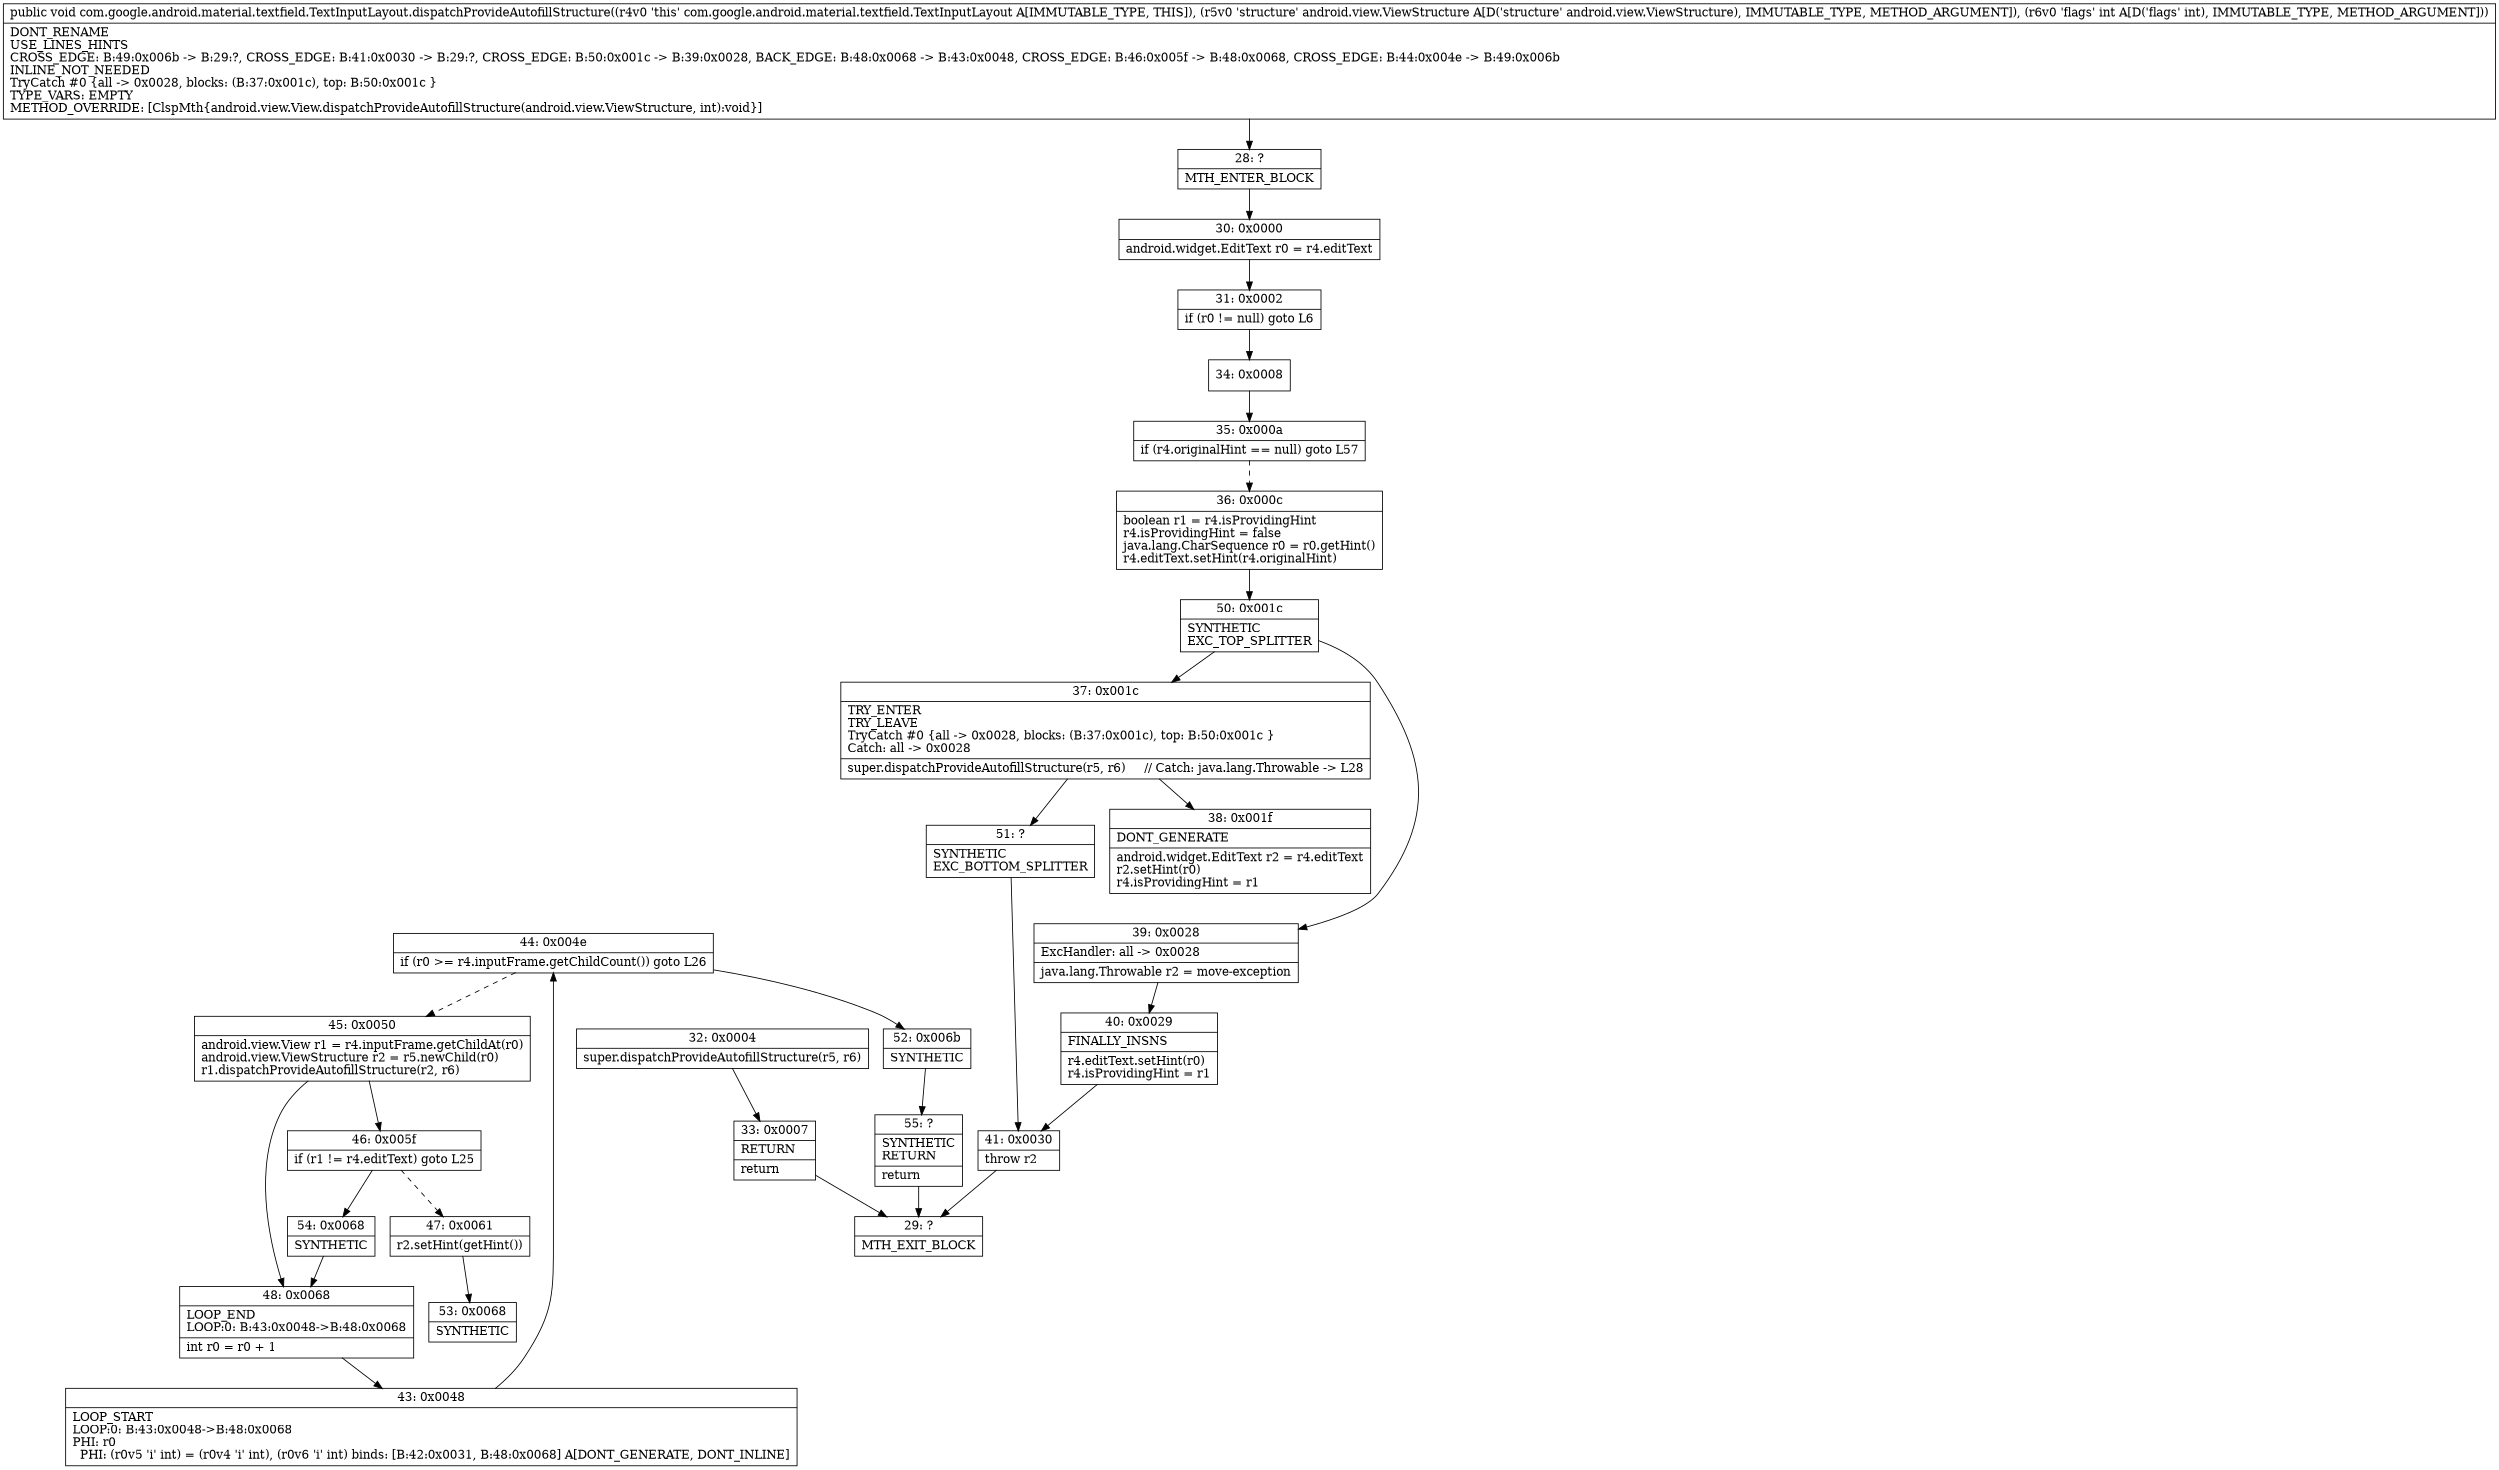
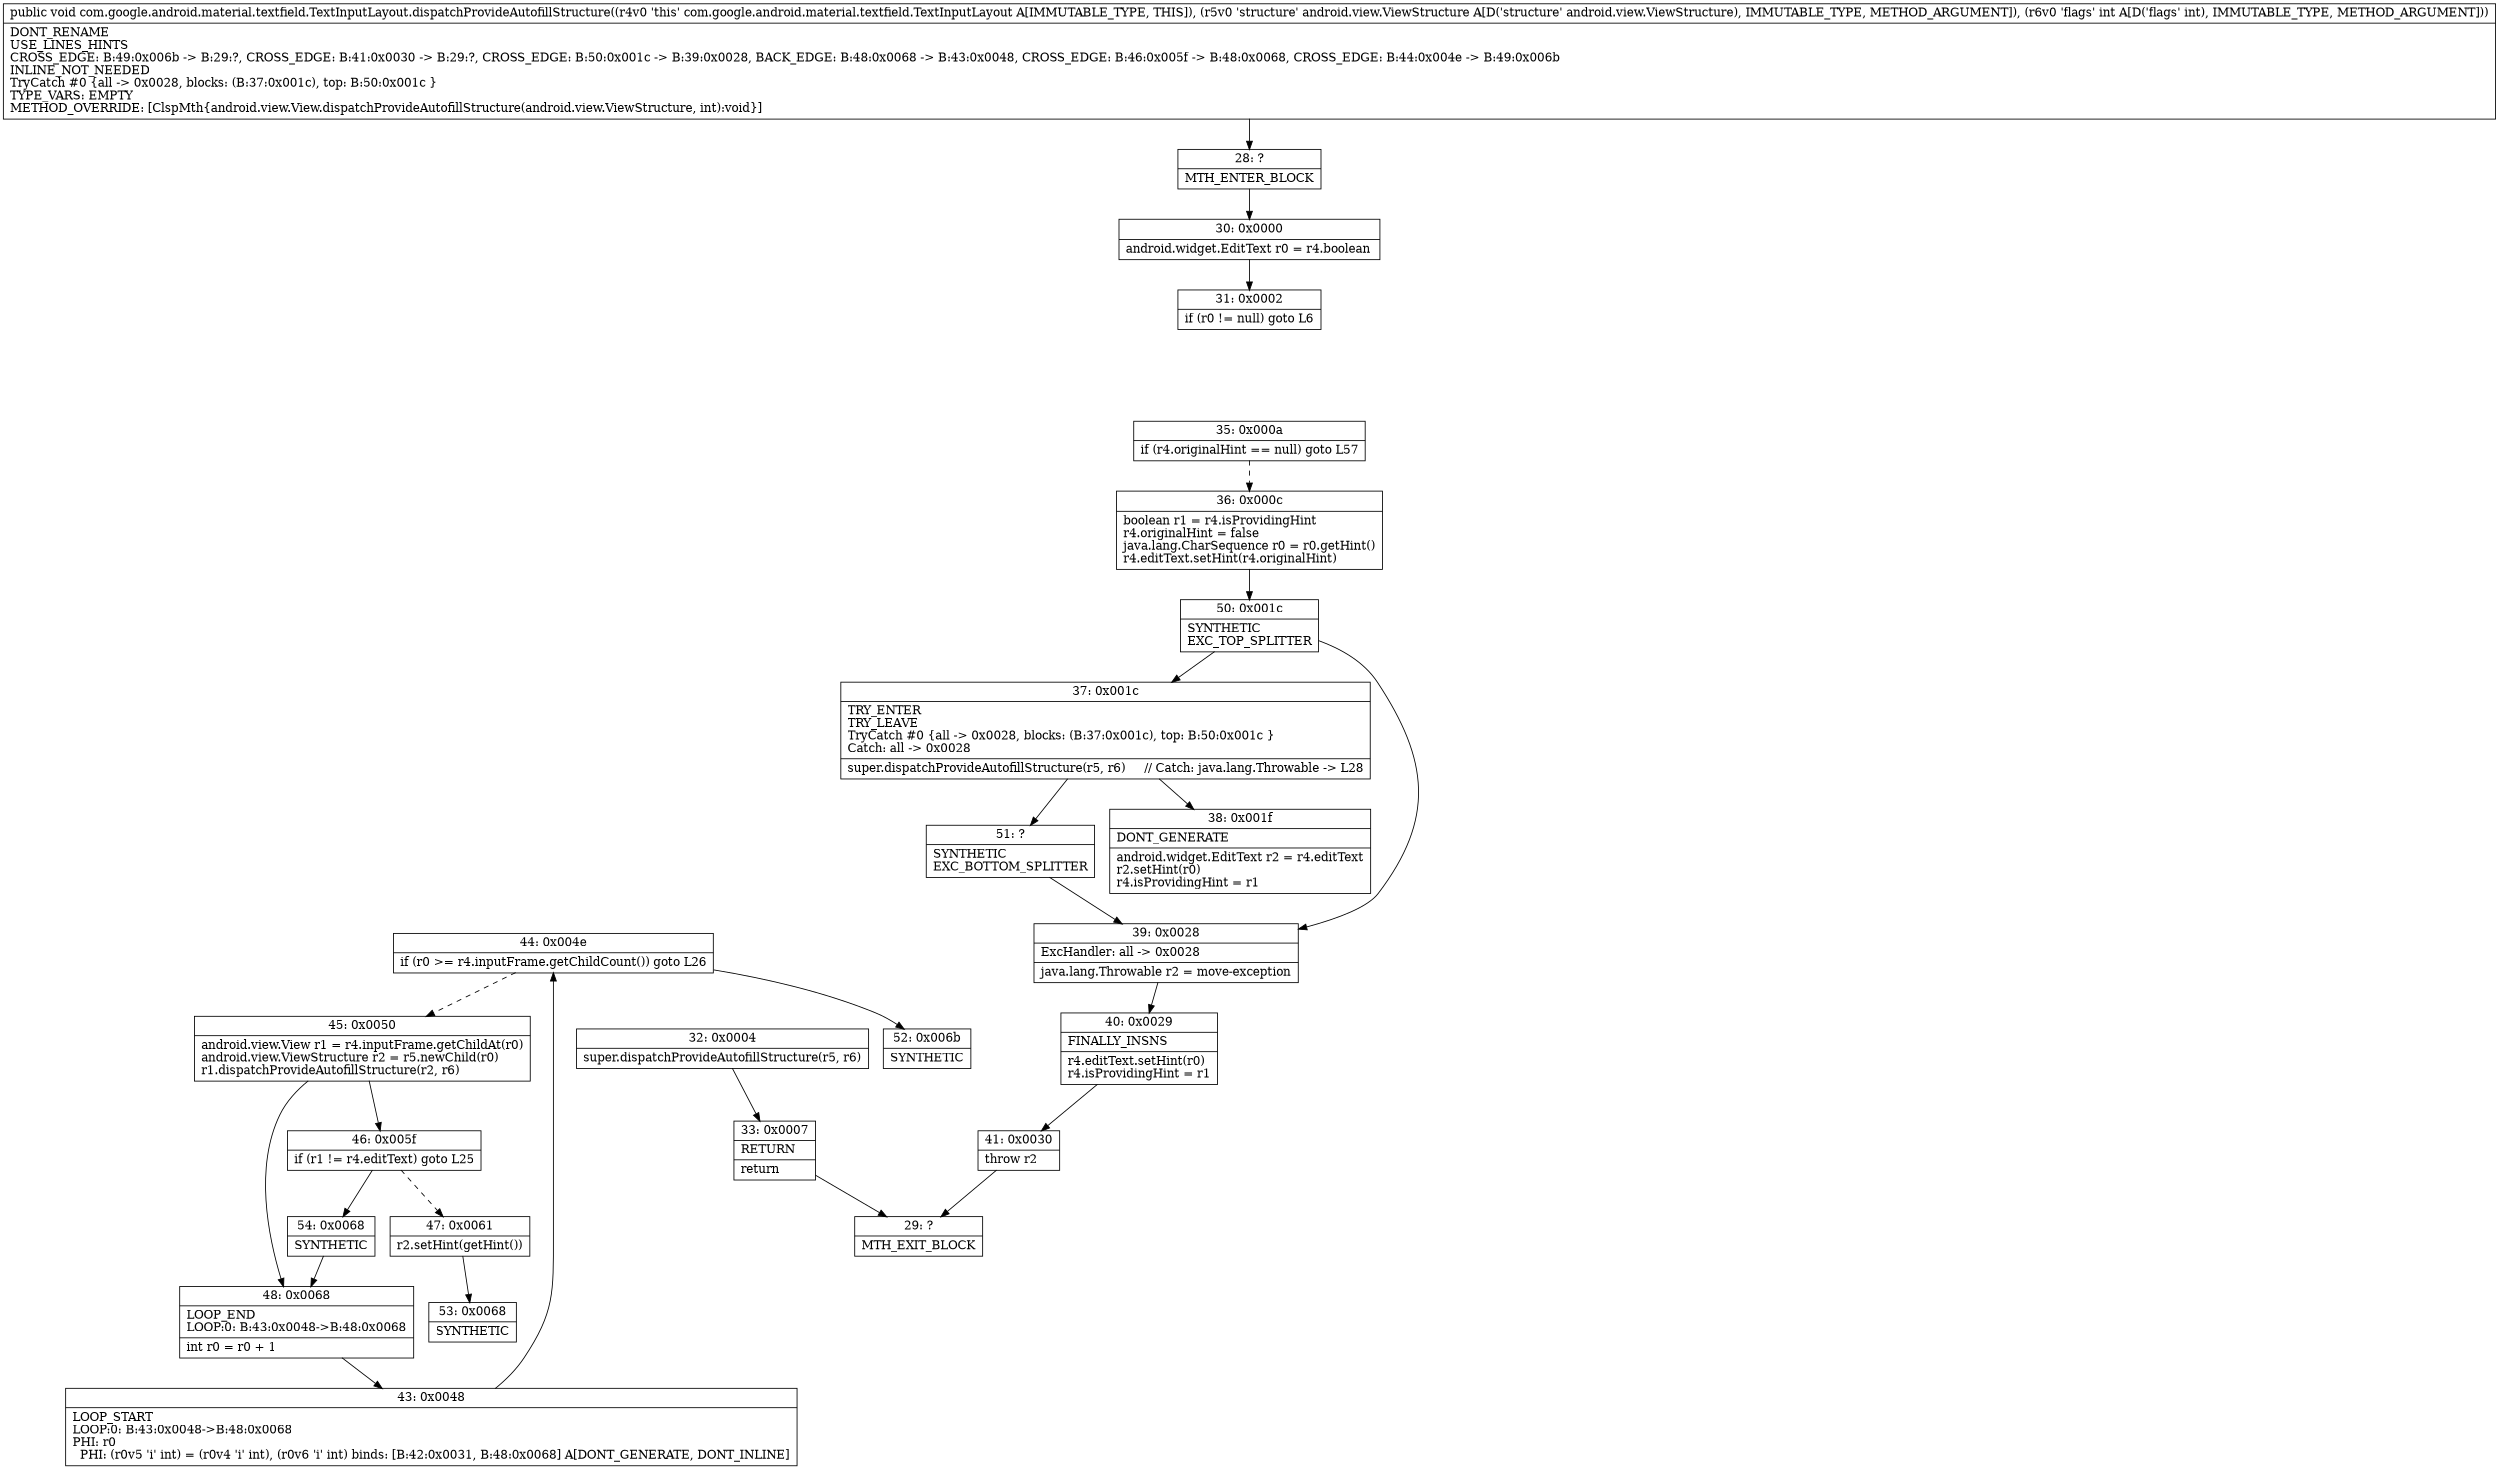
(1249, 249) -> (1248, 249)
(1249, 375) -> none
(1202, 534) -> (1191, 534)
(1015, 1000) -> (1082, 898)
(919, 1151) -> none
